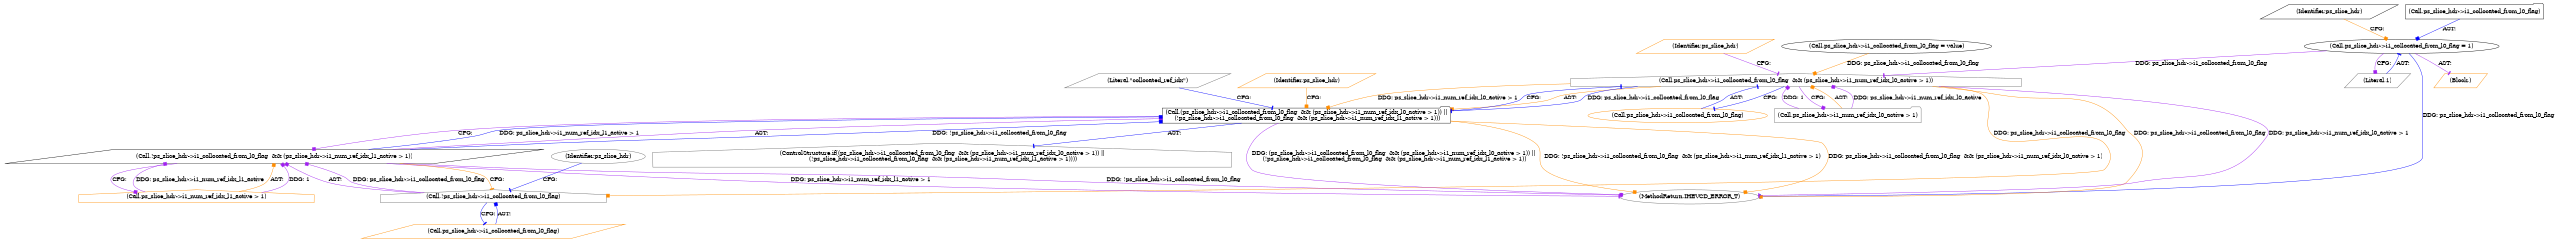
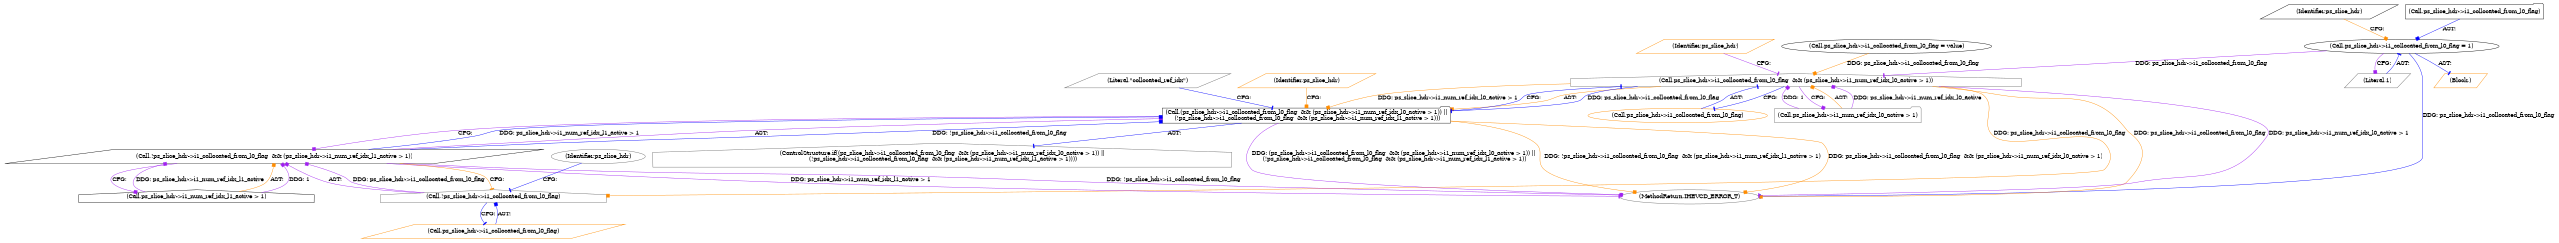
(2432, 63) -> (2432, 63)
(196, 197) -> (196, 197)
